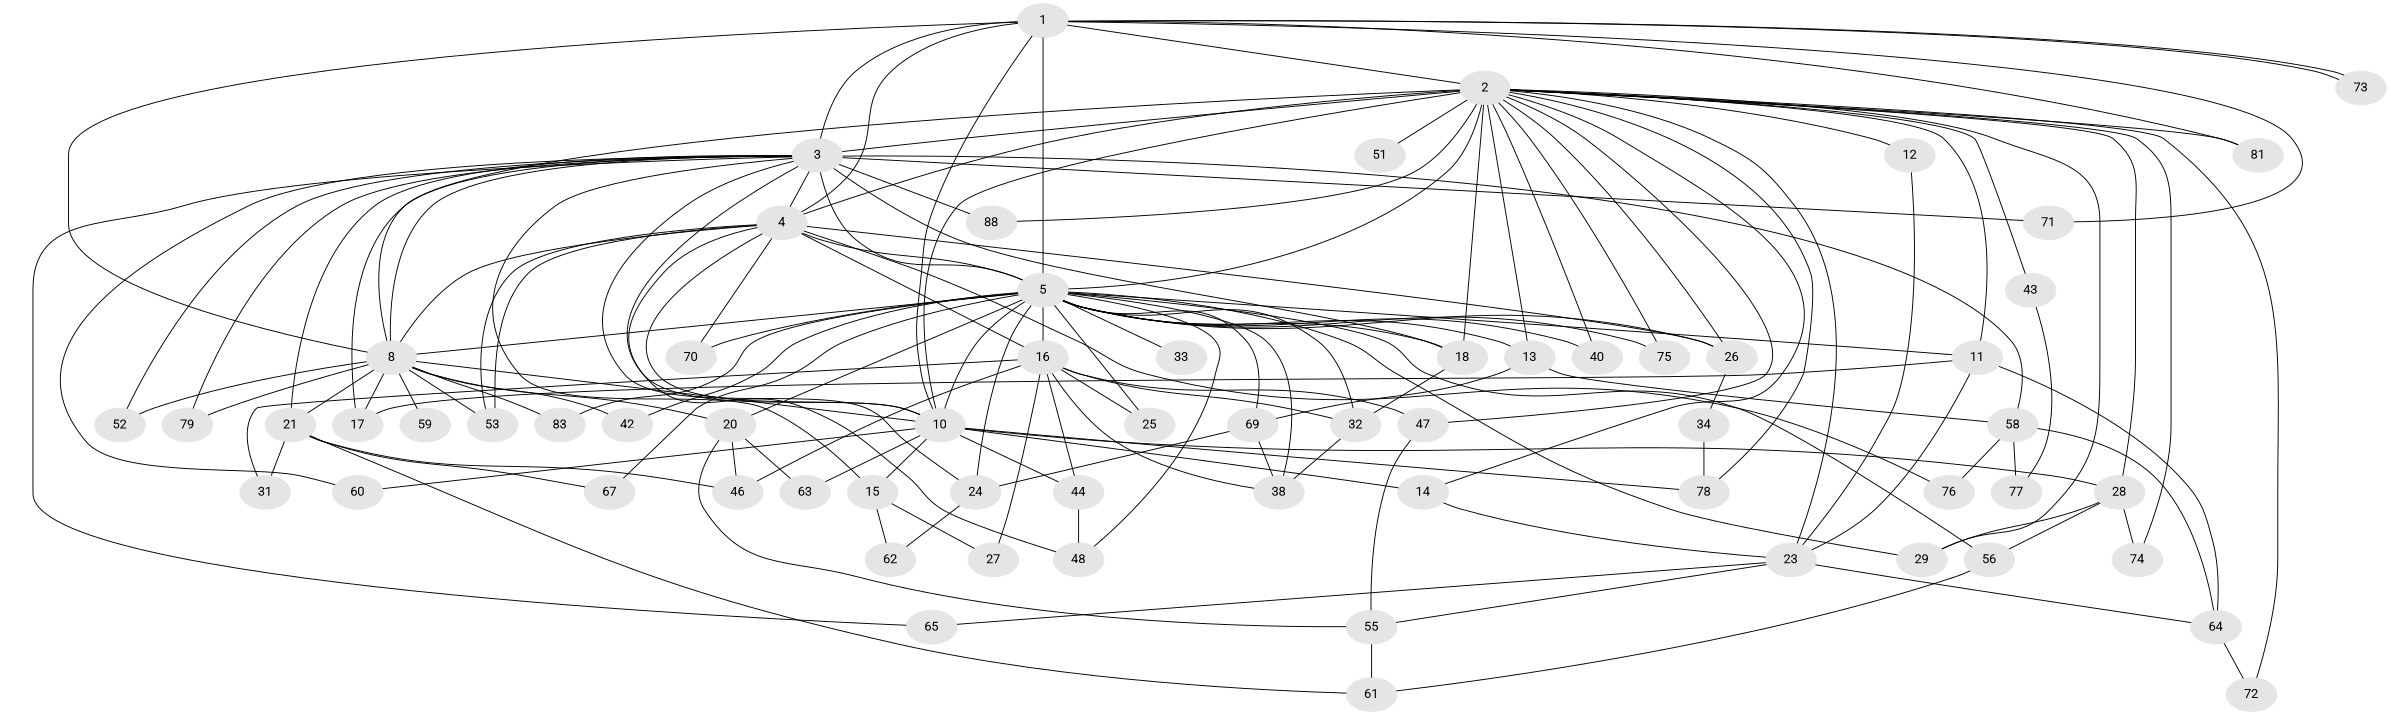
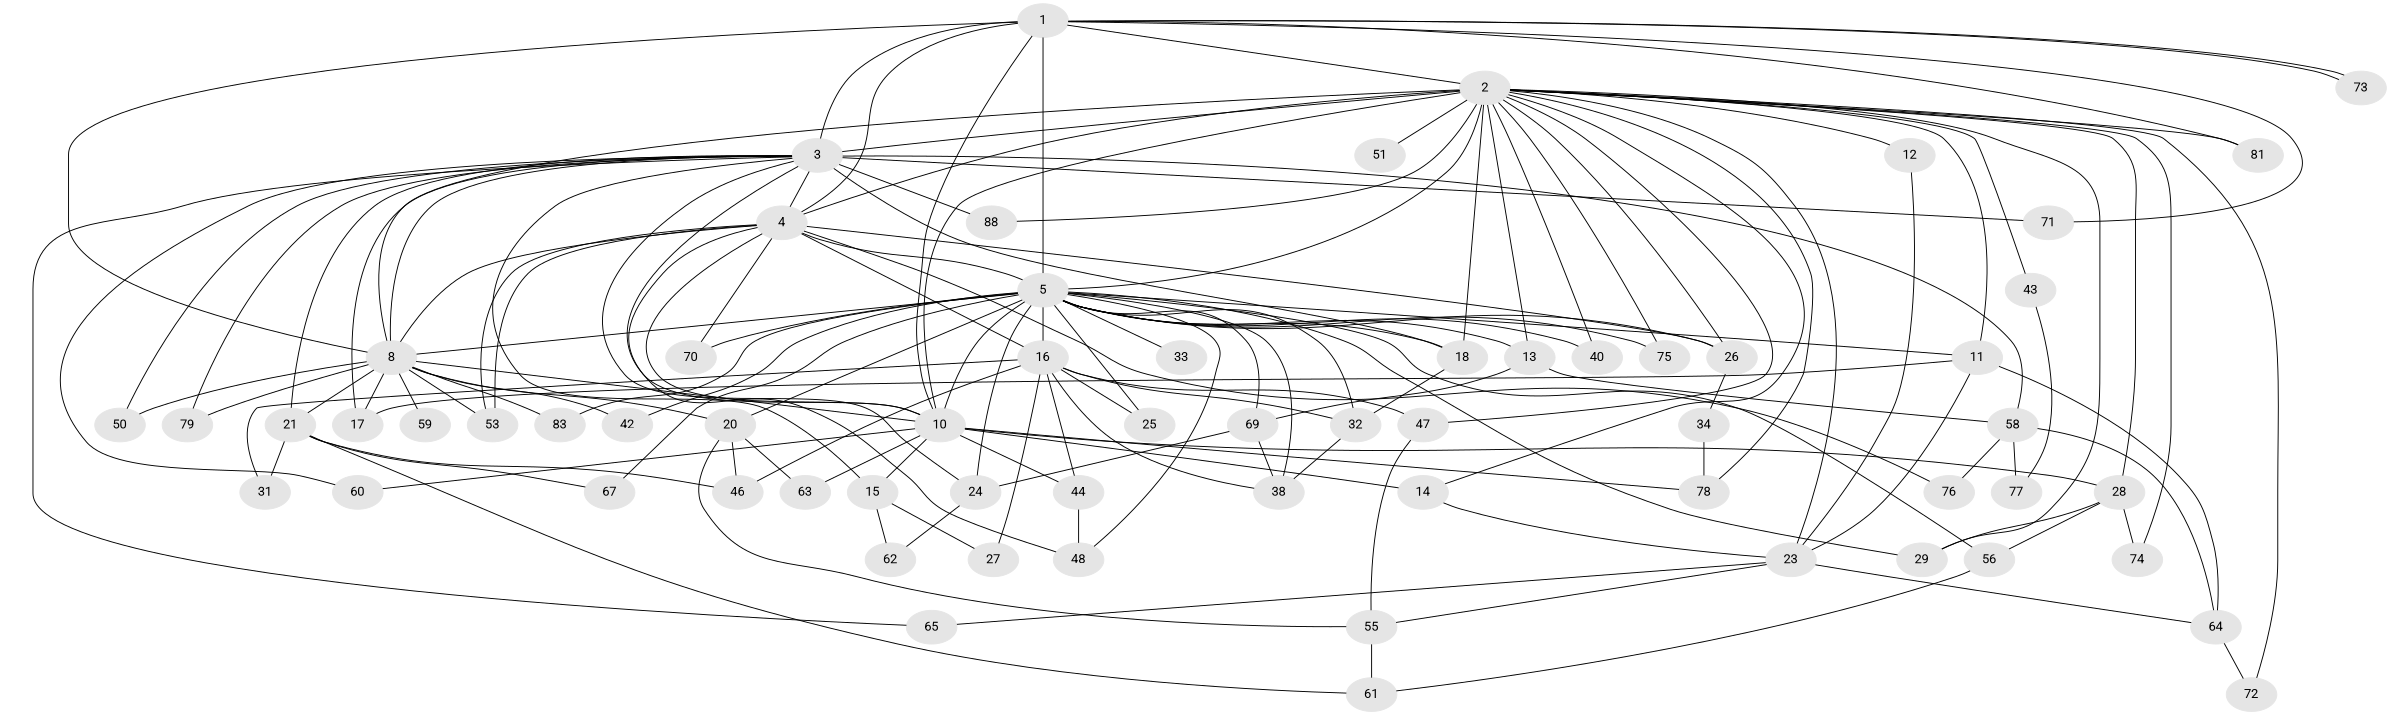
(936, 265) -> none
(120, 425) -> (120, 425)
